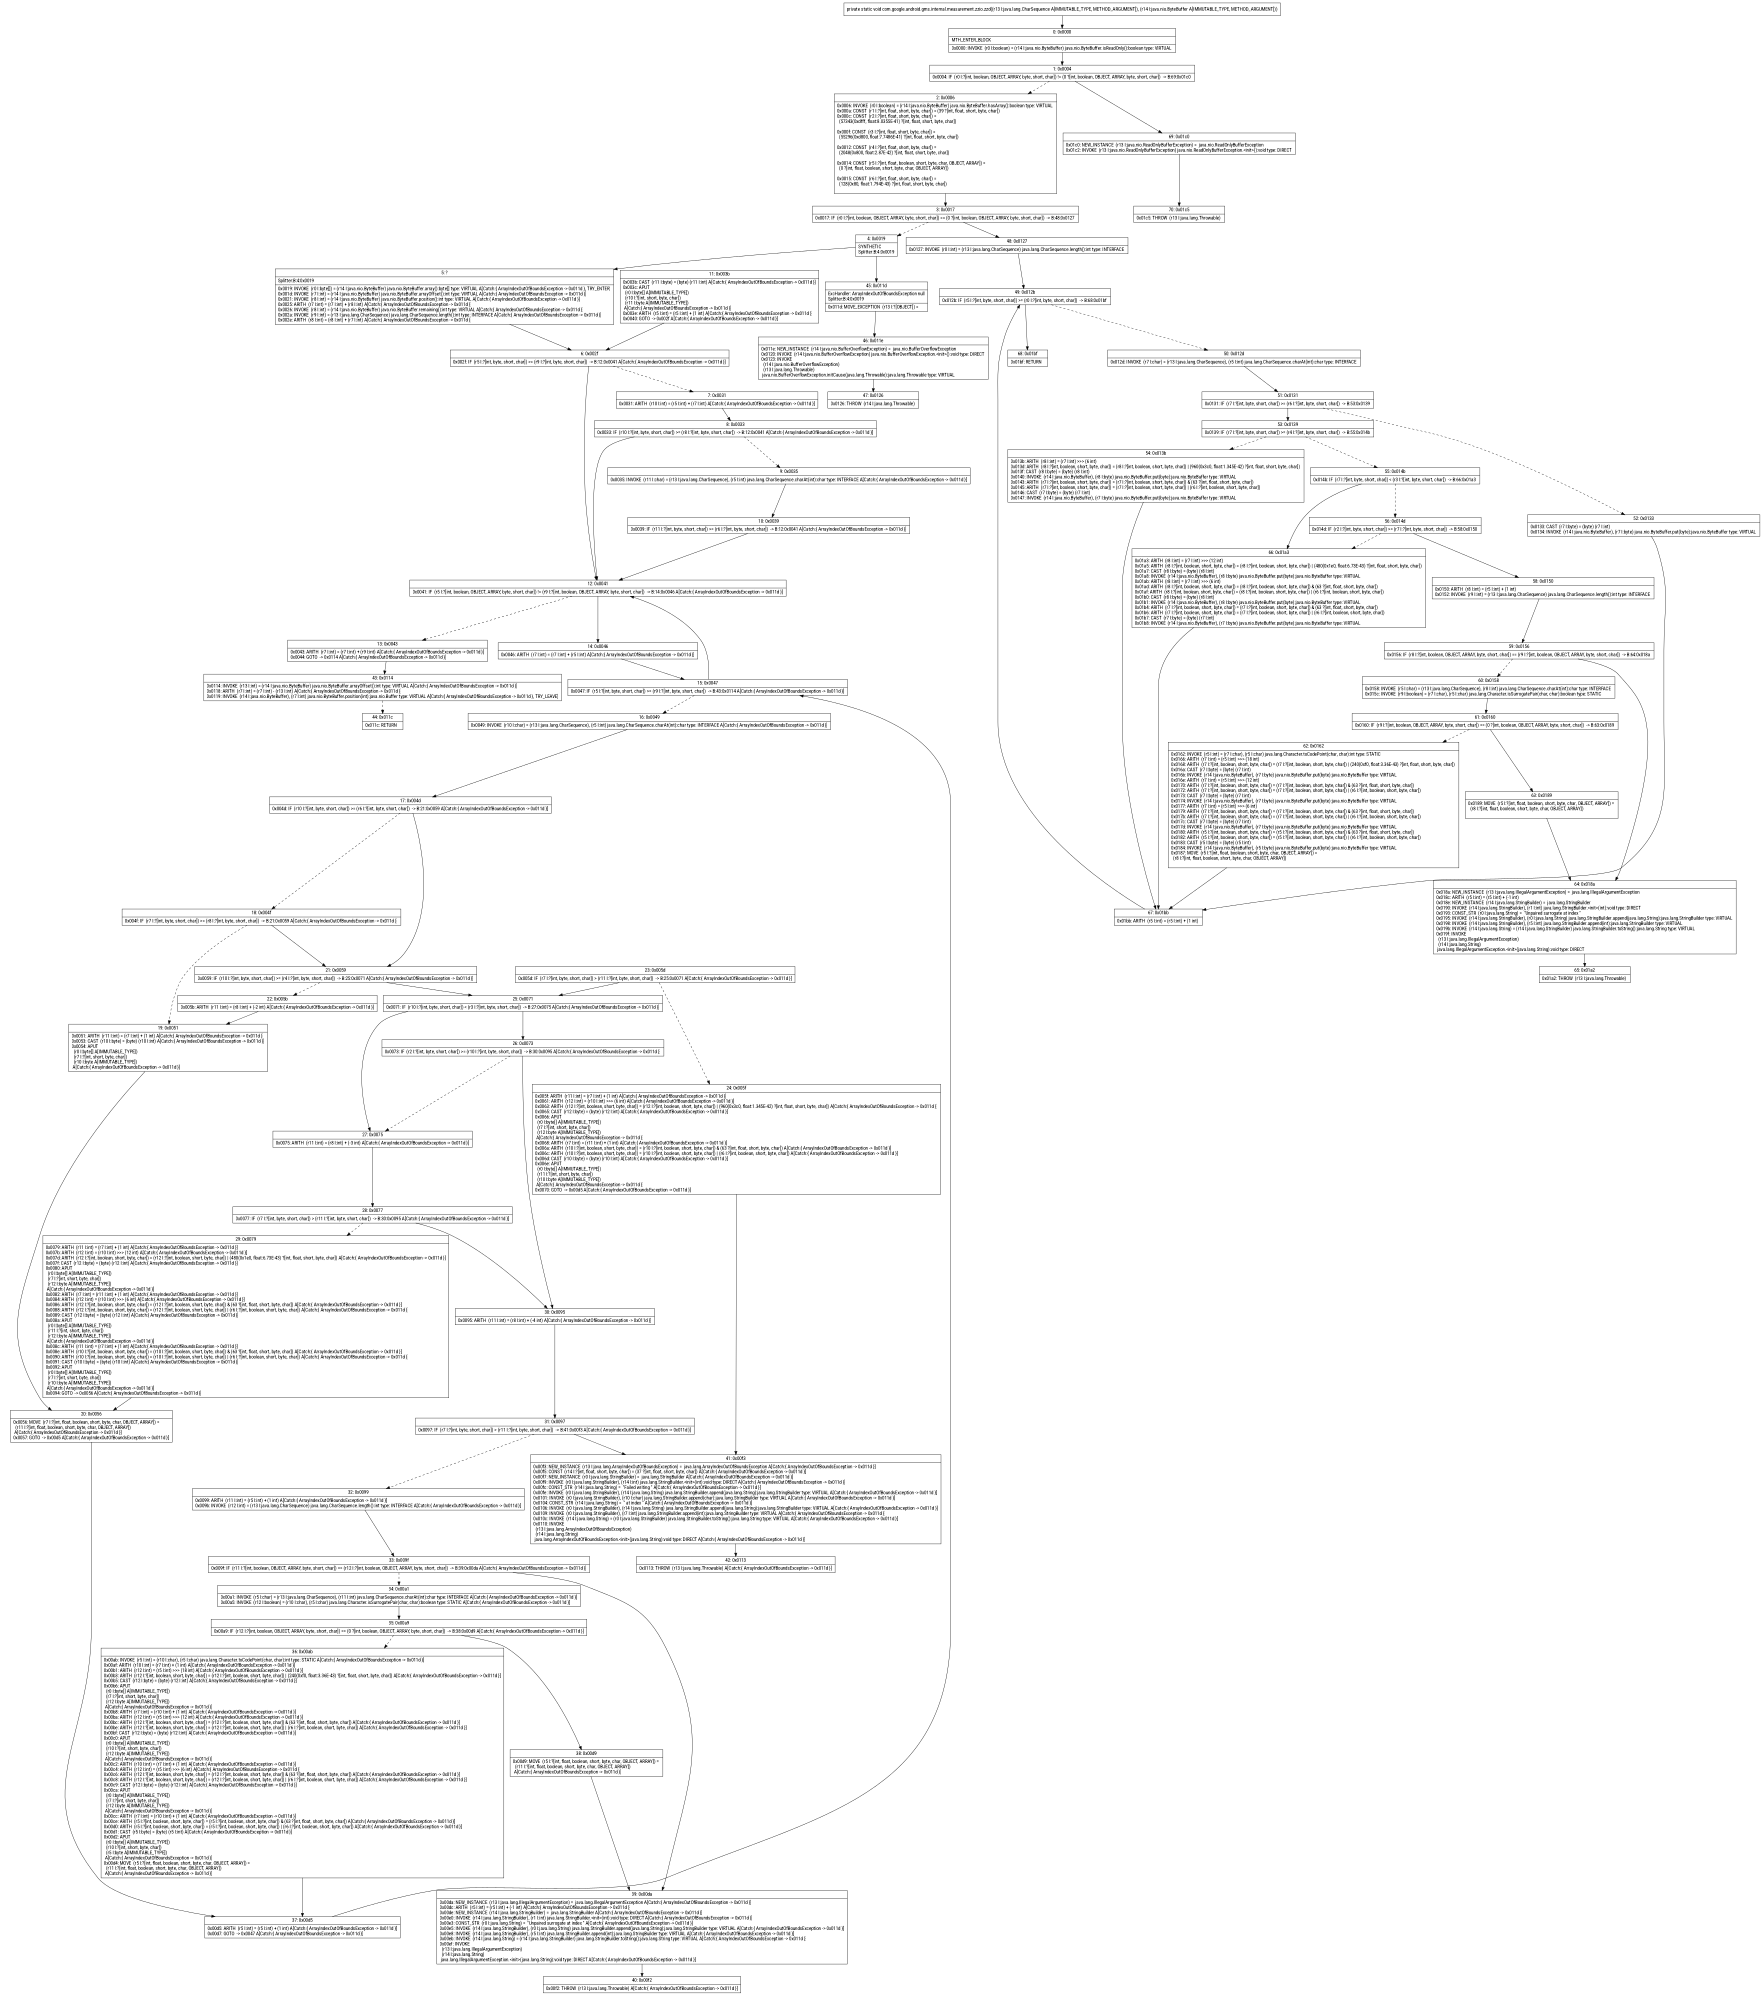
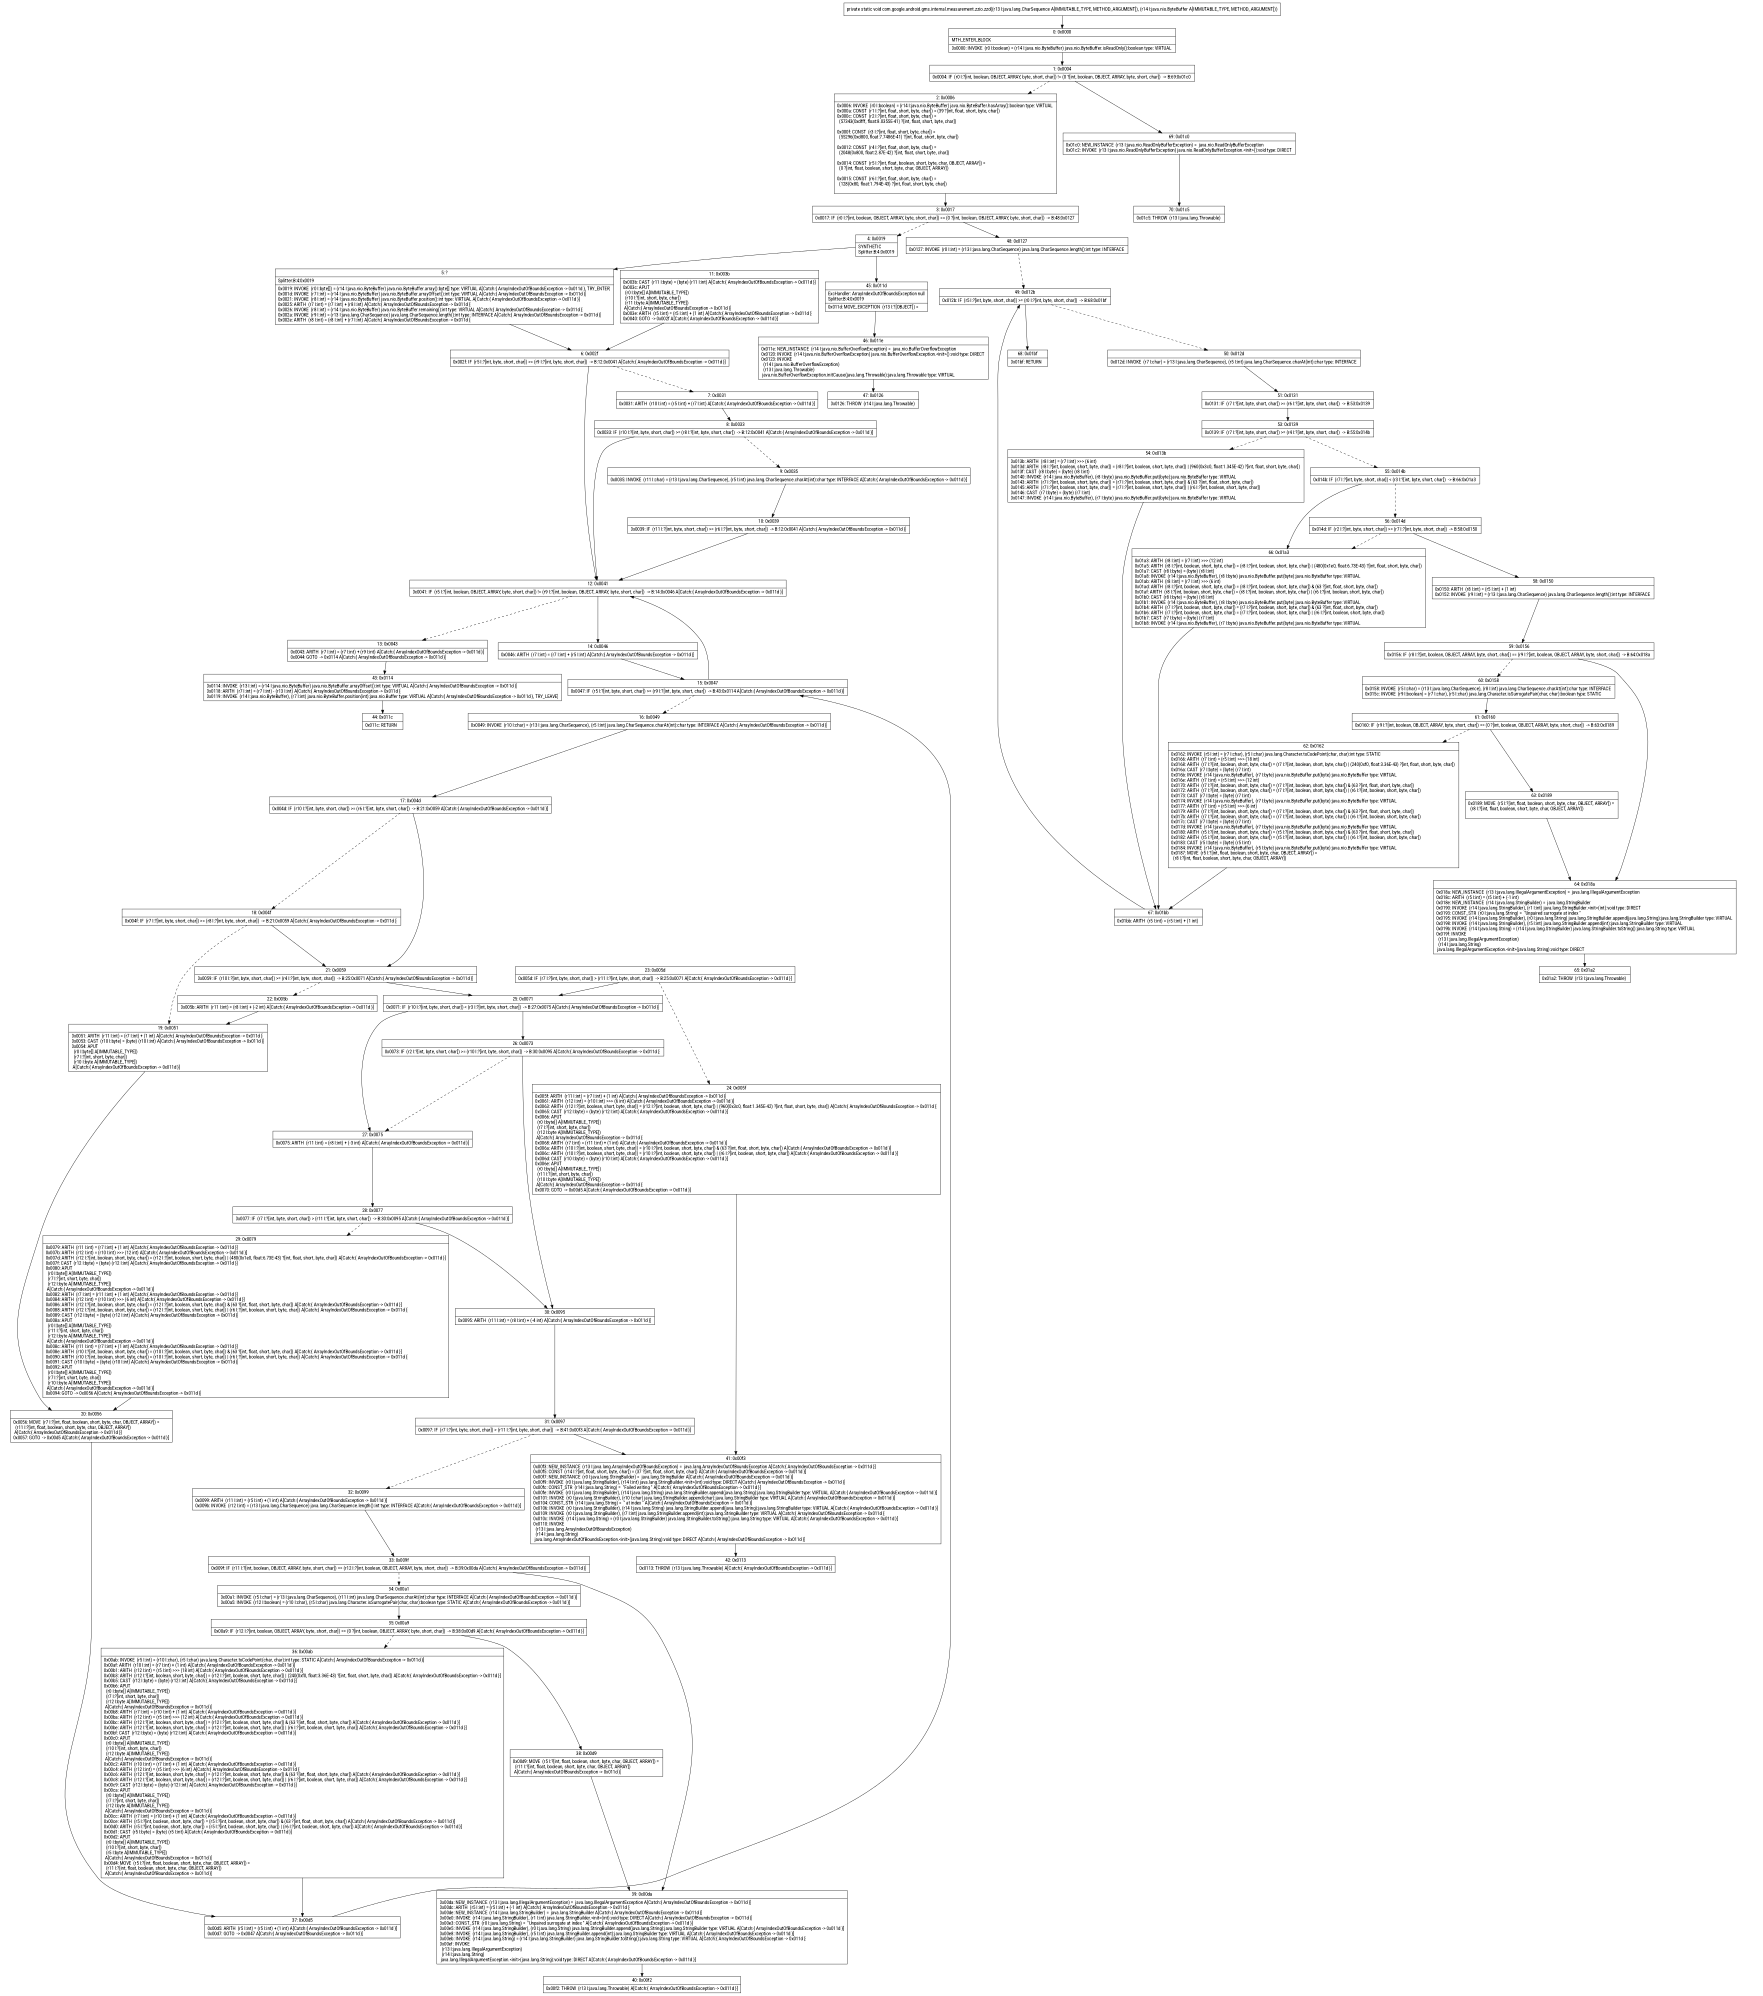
(1021, 269) -> (1021, 269)
(1644, 526) -> none
(383, 705) -> (383, 705)
